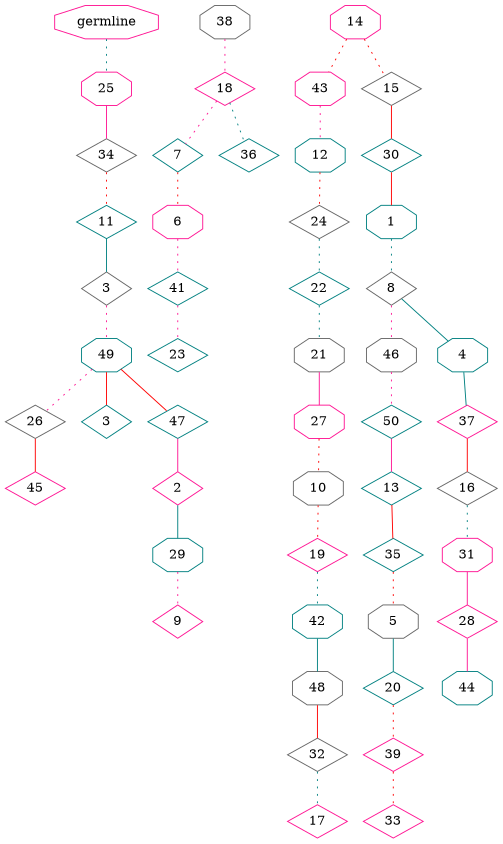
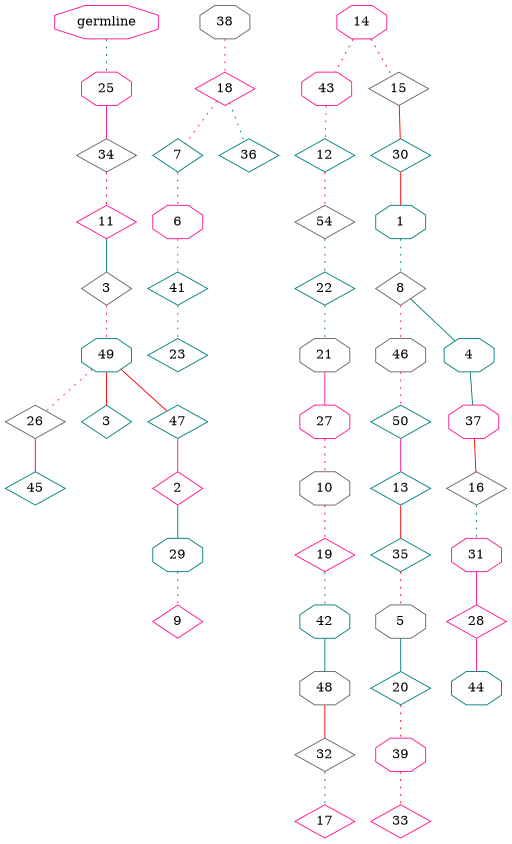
(320, 155) -> (325, 155)
(107, 222) -> (107, 222)
(319, 222) -> (325, 222)
(467, 422) -> (474, 422)
(35, 488) -> (35, 488)
(393, 755) -> (401, 755)
